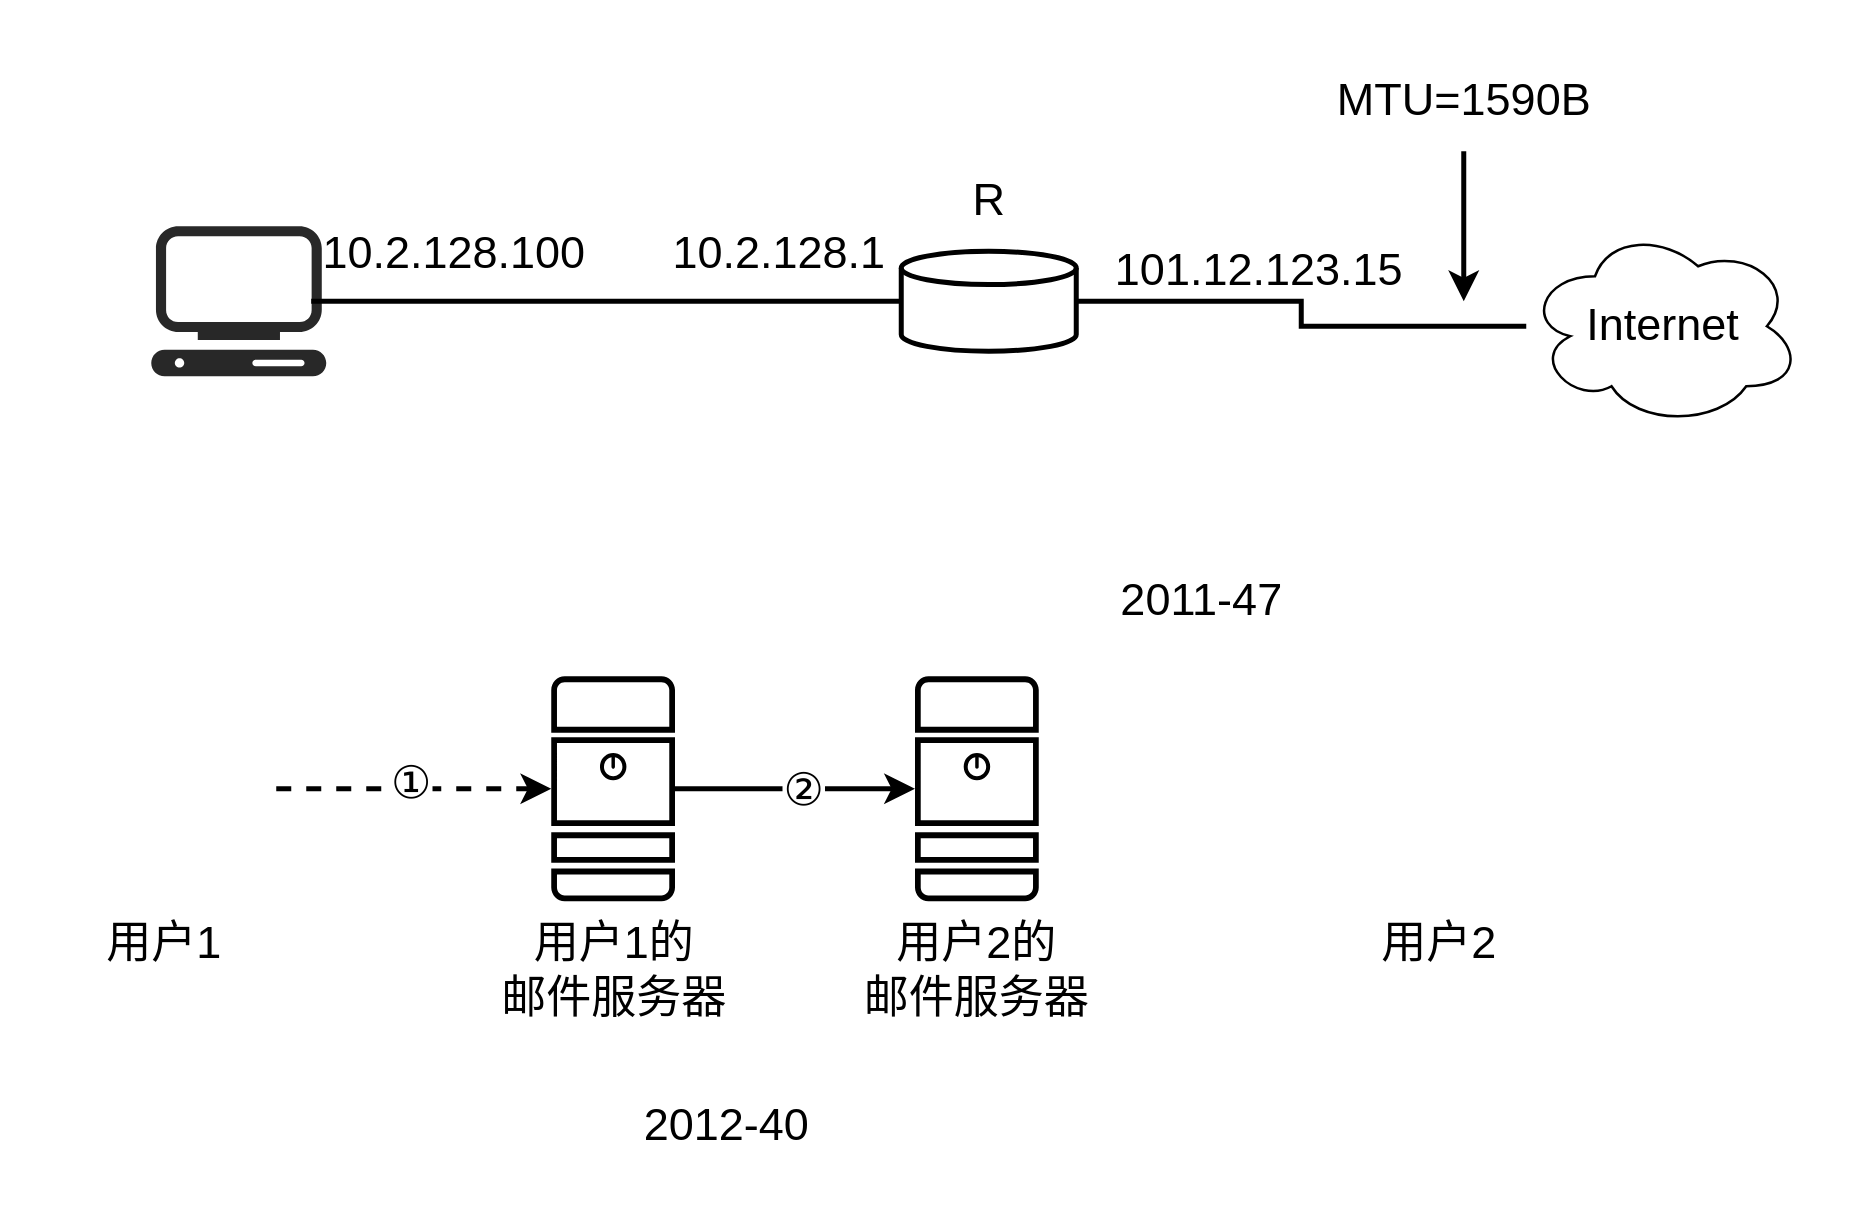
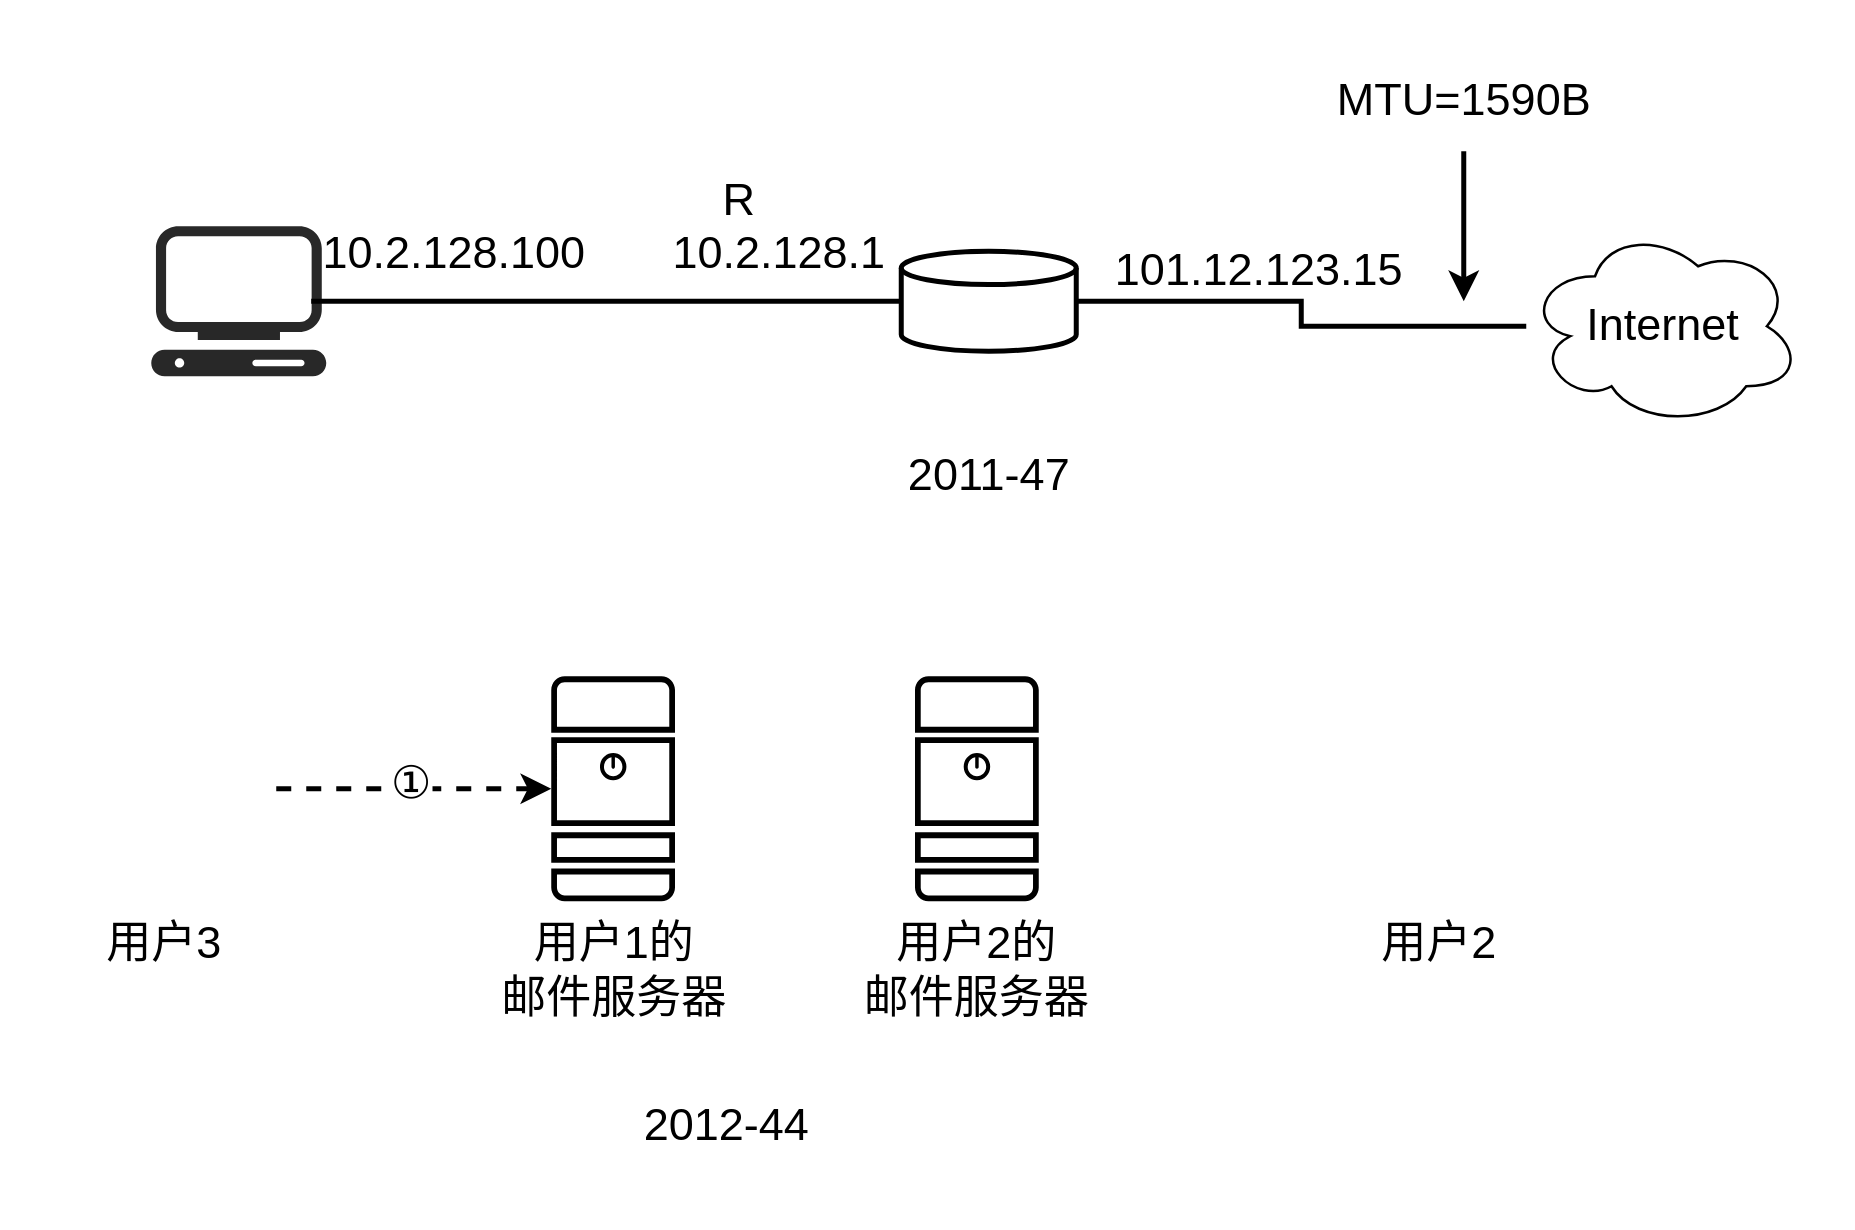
(989, 201) -> (739, 201)
(1201, 601) -> (989, 476)
(732, 789) -> none
(165, 946) -> (165, 946)
(728, 1126) -> (728, 1126)
